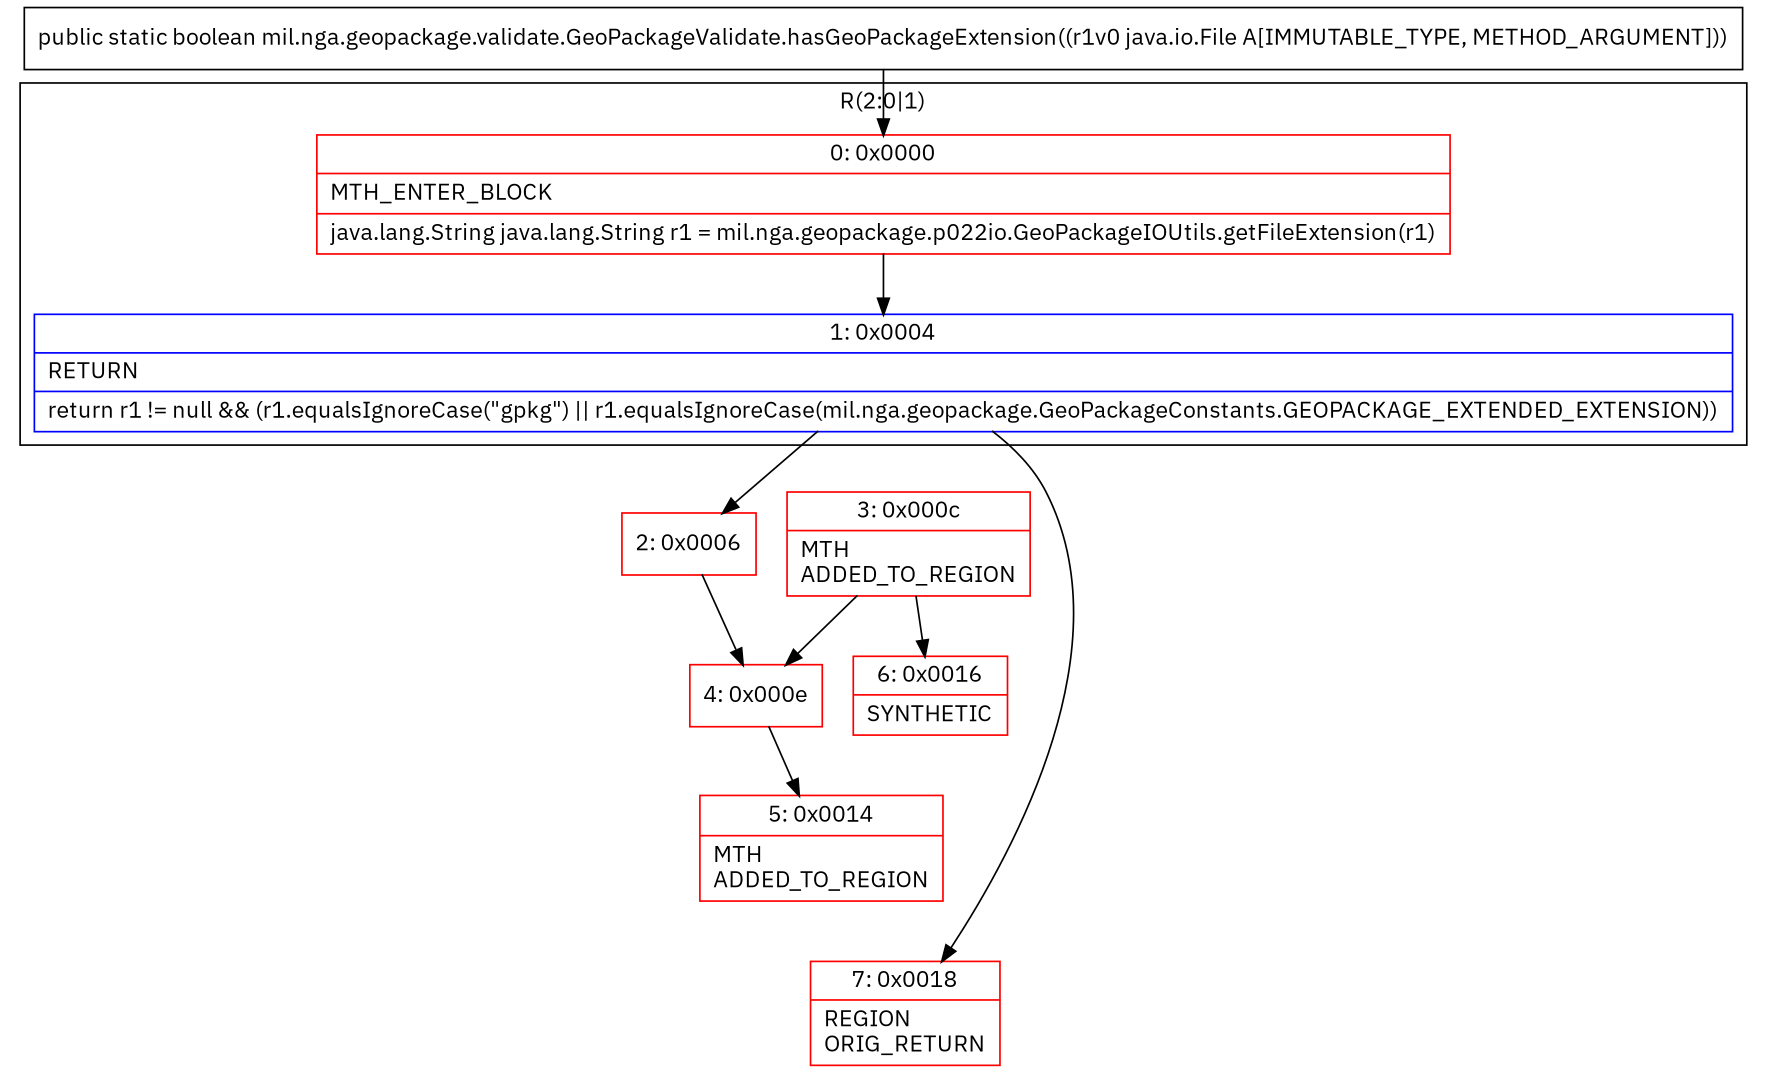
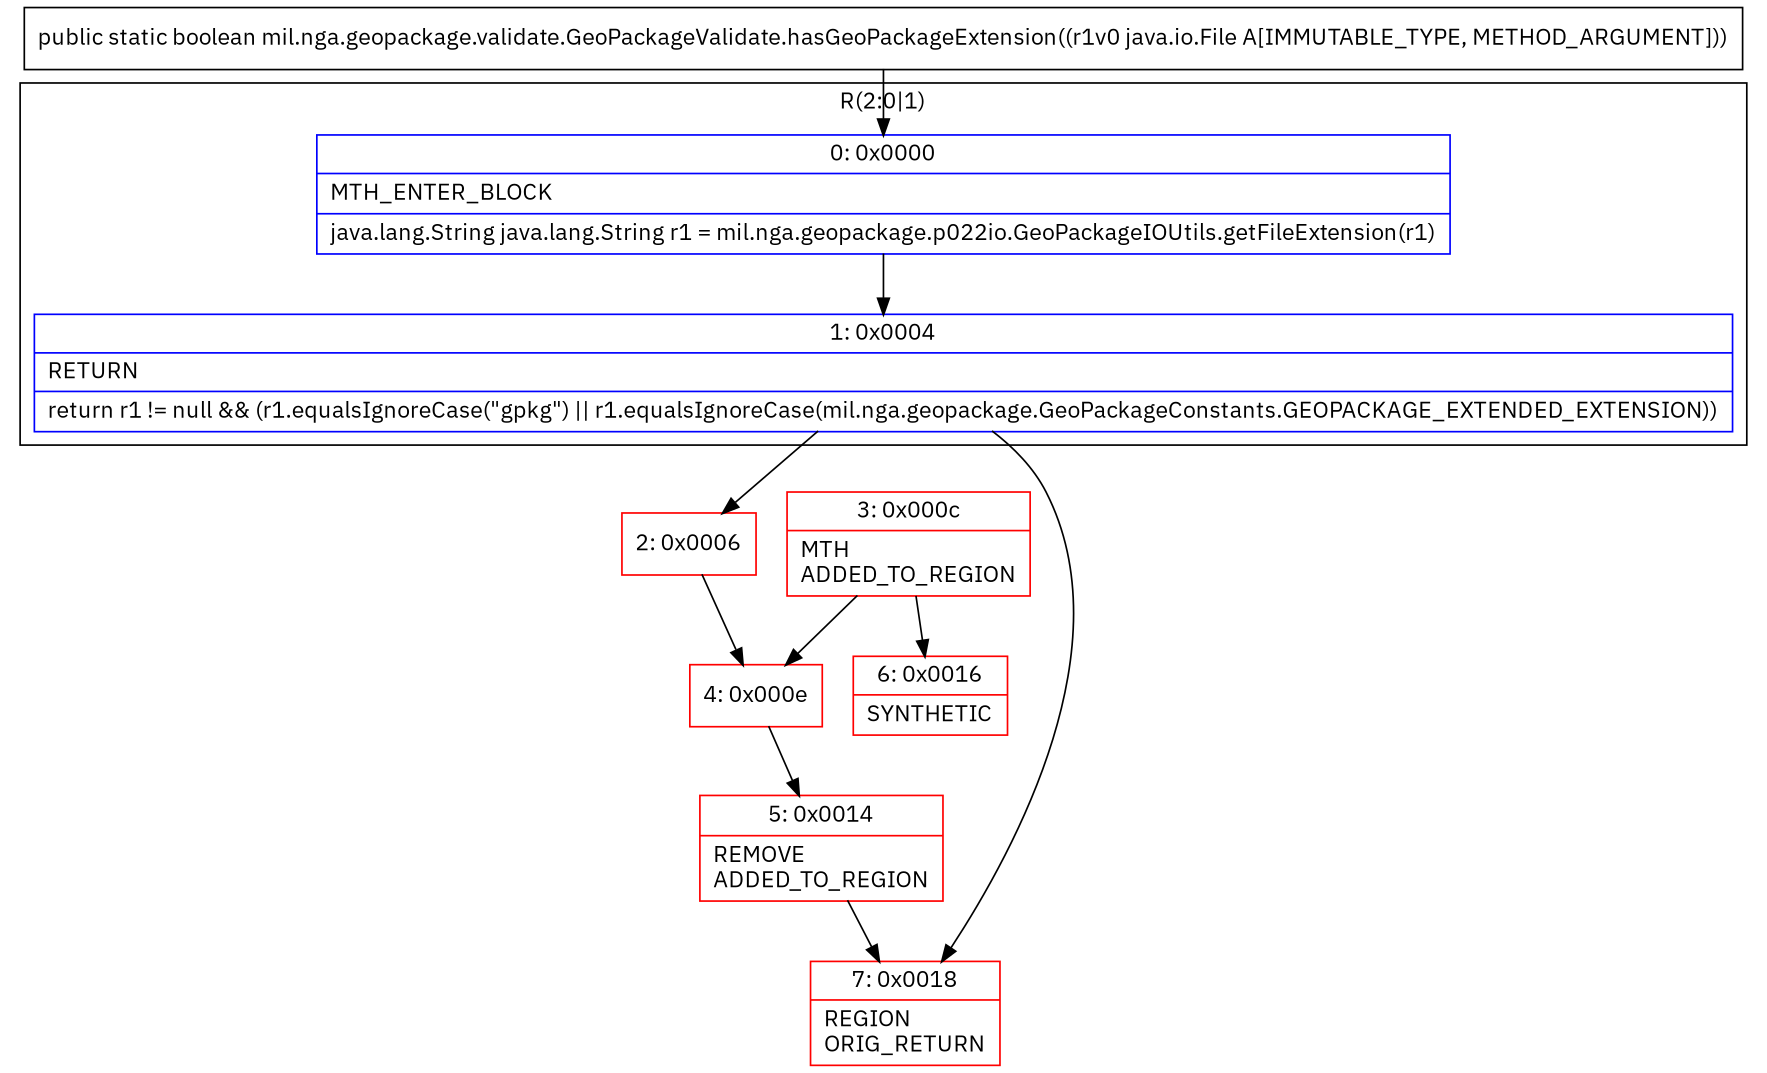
(883, 194) -> (883, 194)
(738, 855) -> (759, 855)
none -> (860, 924)
